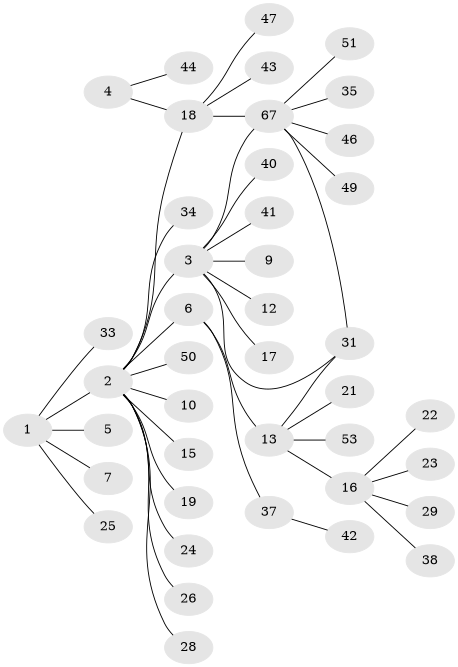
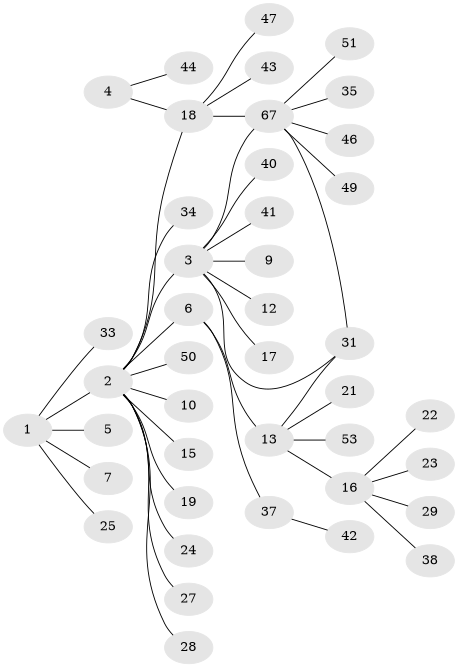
(189, 599) -> (189, 599)
